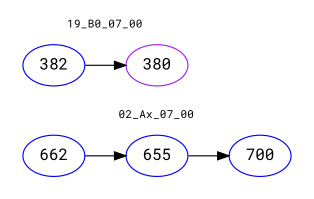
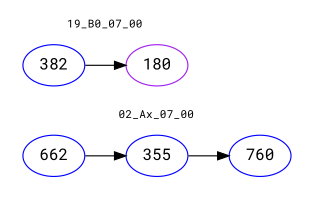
(157, 65) -> (157, 65)
(157, 156) -> (157, 156)
(260, 156) -> (260, 156)
